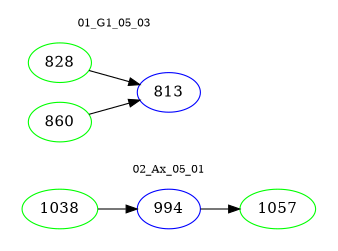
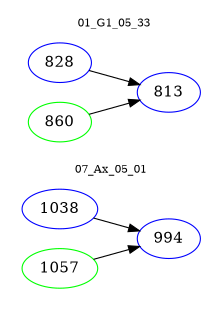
(114, 24) -> (114, 24)
(60, 63) -> (60, 63)
(169, 170) -> (111, 170)
(60, 209) -> (60, 209)
(215, 209) -> (111, 254)
